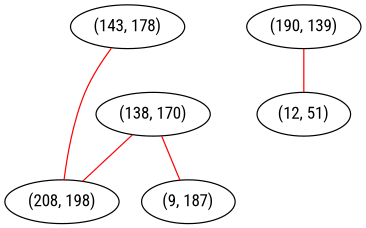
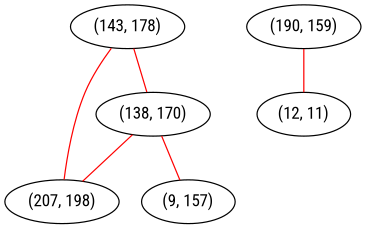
(304, 27) -> (304, 27)
none -> (140, 70)
(304, 114) -> (304, 114)
(62, 202) -> (62, 202)
(188, 202) -> (188, 202)
